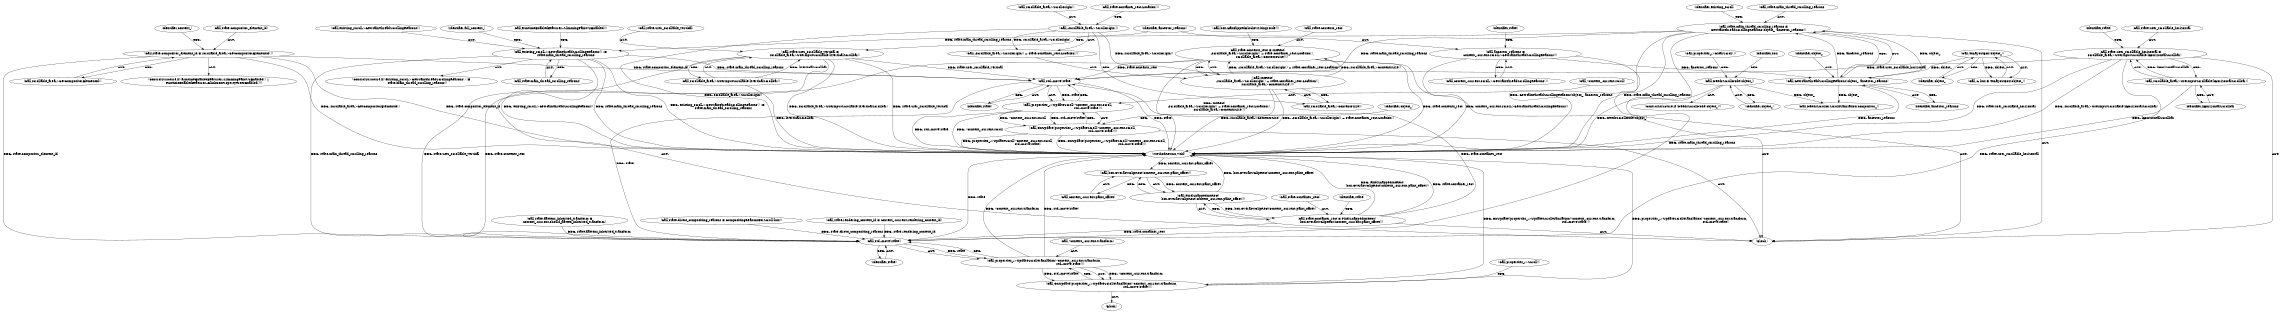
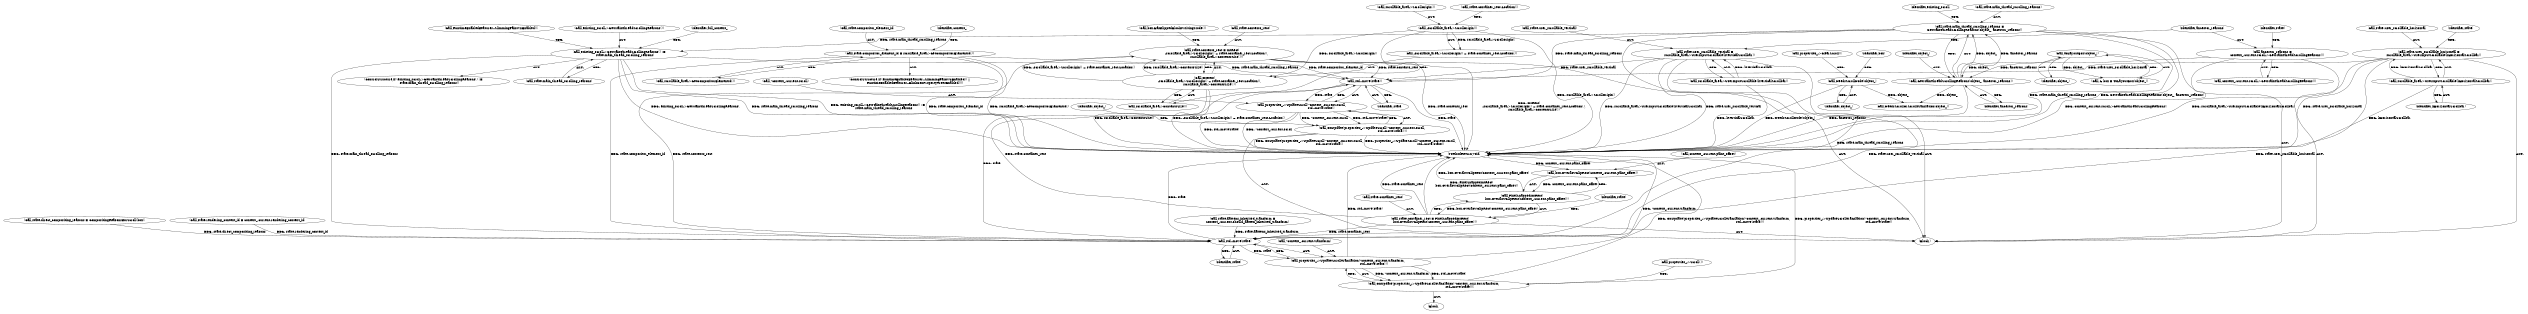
(2011, 68) -> (2154, 68)
(1683, 107) -> none
(1839, 107) -> (1913, 107)
(1118, 185) -> none
